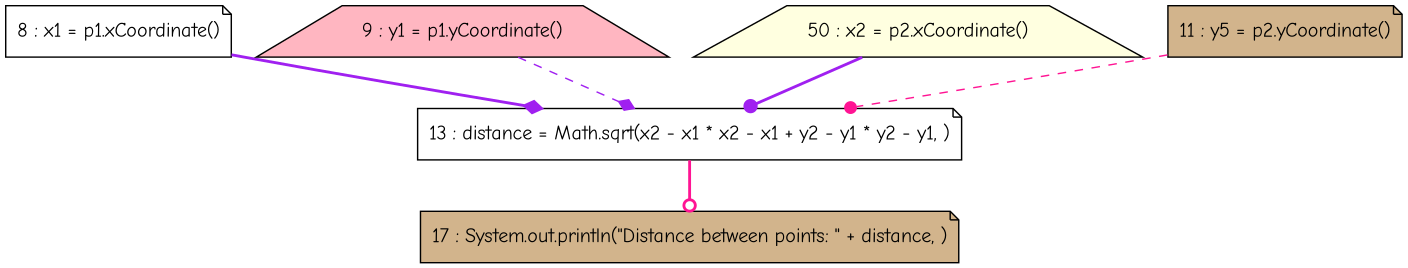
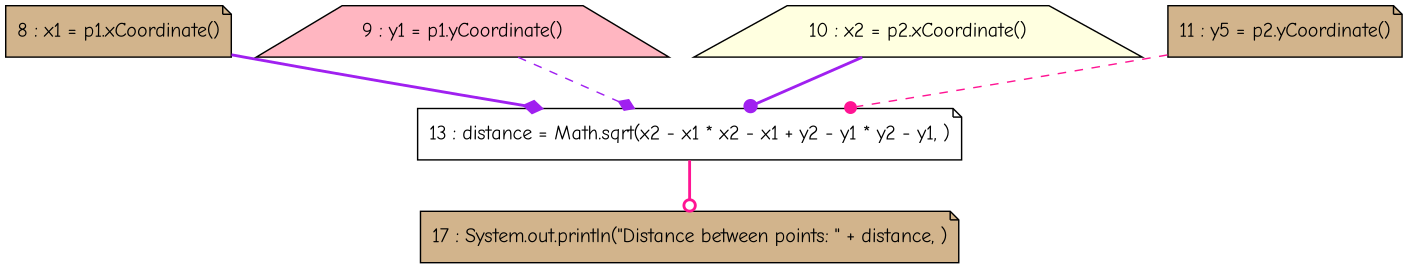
(119, 31) -> (119, 31)
(918, 31) -> (918, 31)
